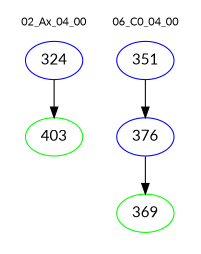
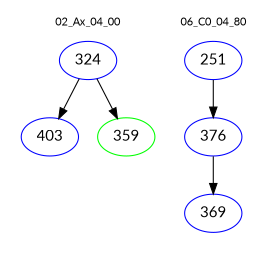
(146, 23) -> (214, 23)
(145, 60) -> (213, 60)
(54, 137) -> (50, 137)
none -> (126, 137)
(145, 213) -> (213, 213)
